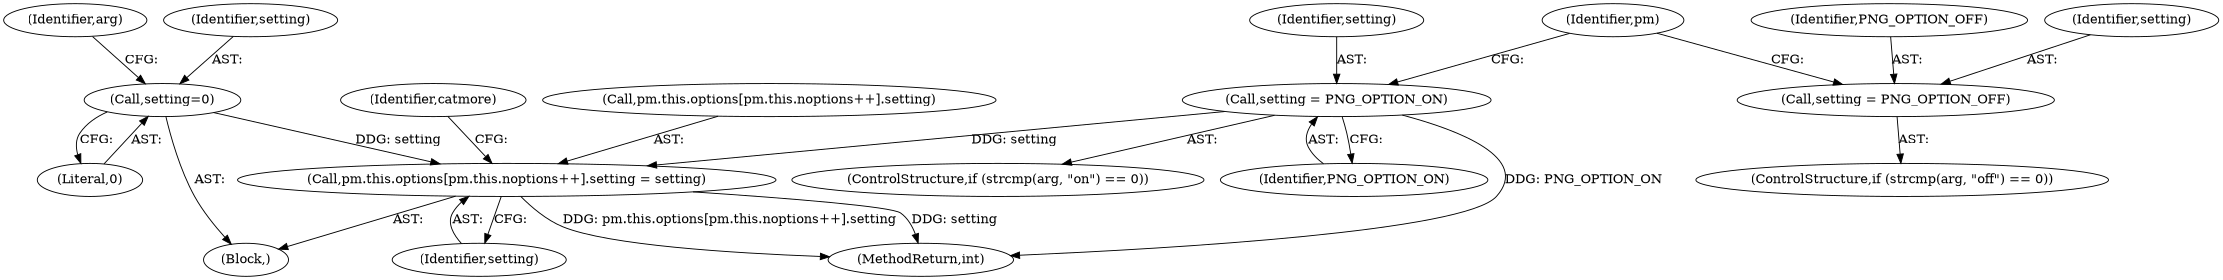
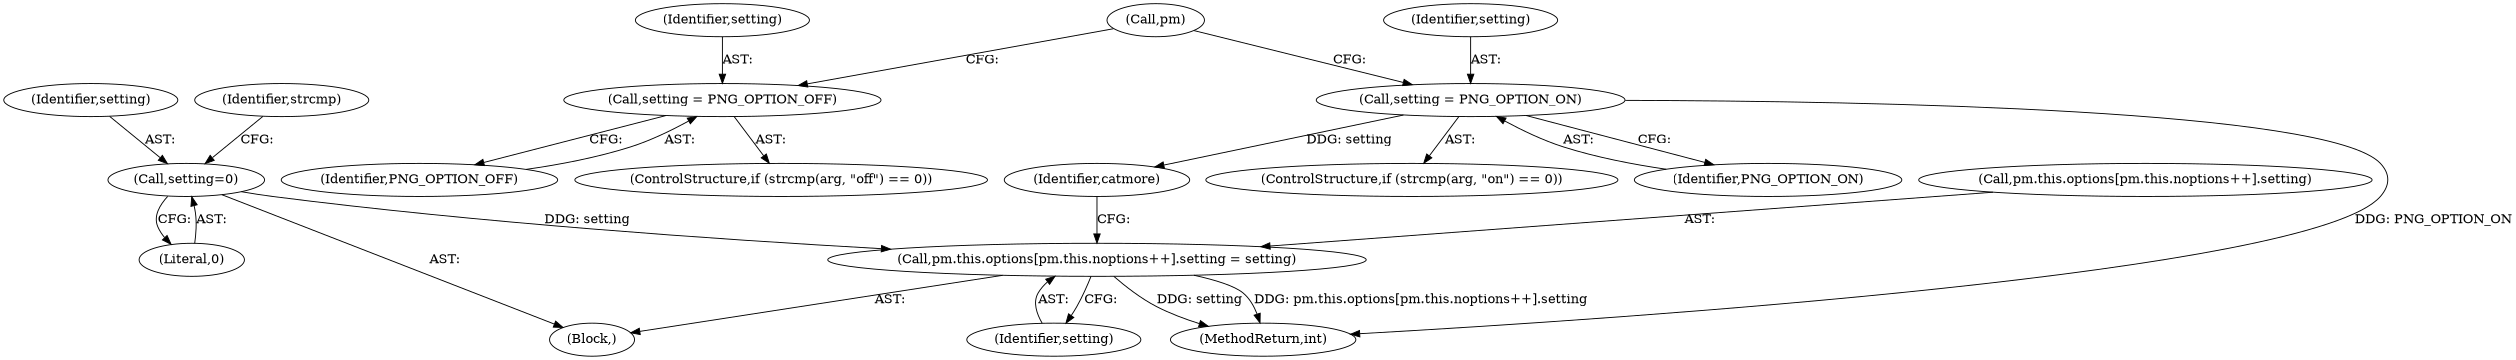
(75, 20) -> (282, 100)
(1613, 20) -> (1156, 20)
(941, 138) -> (1284, 140)
none -> (575, 139)
